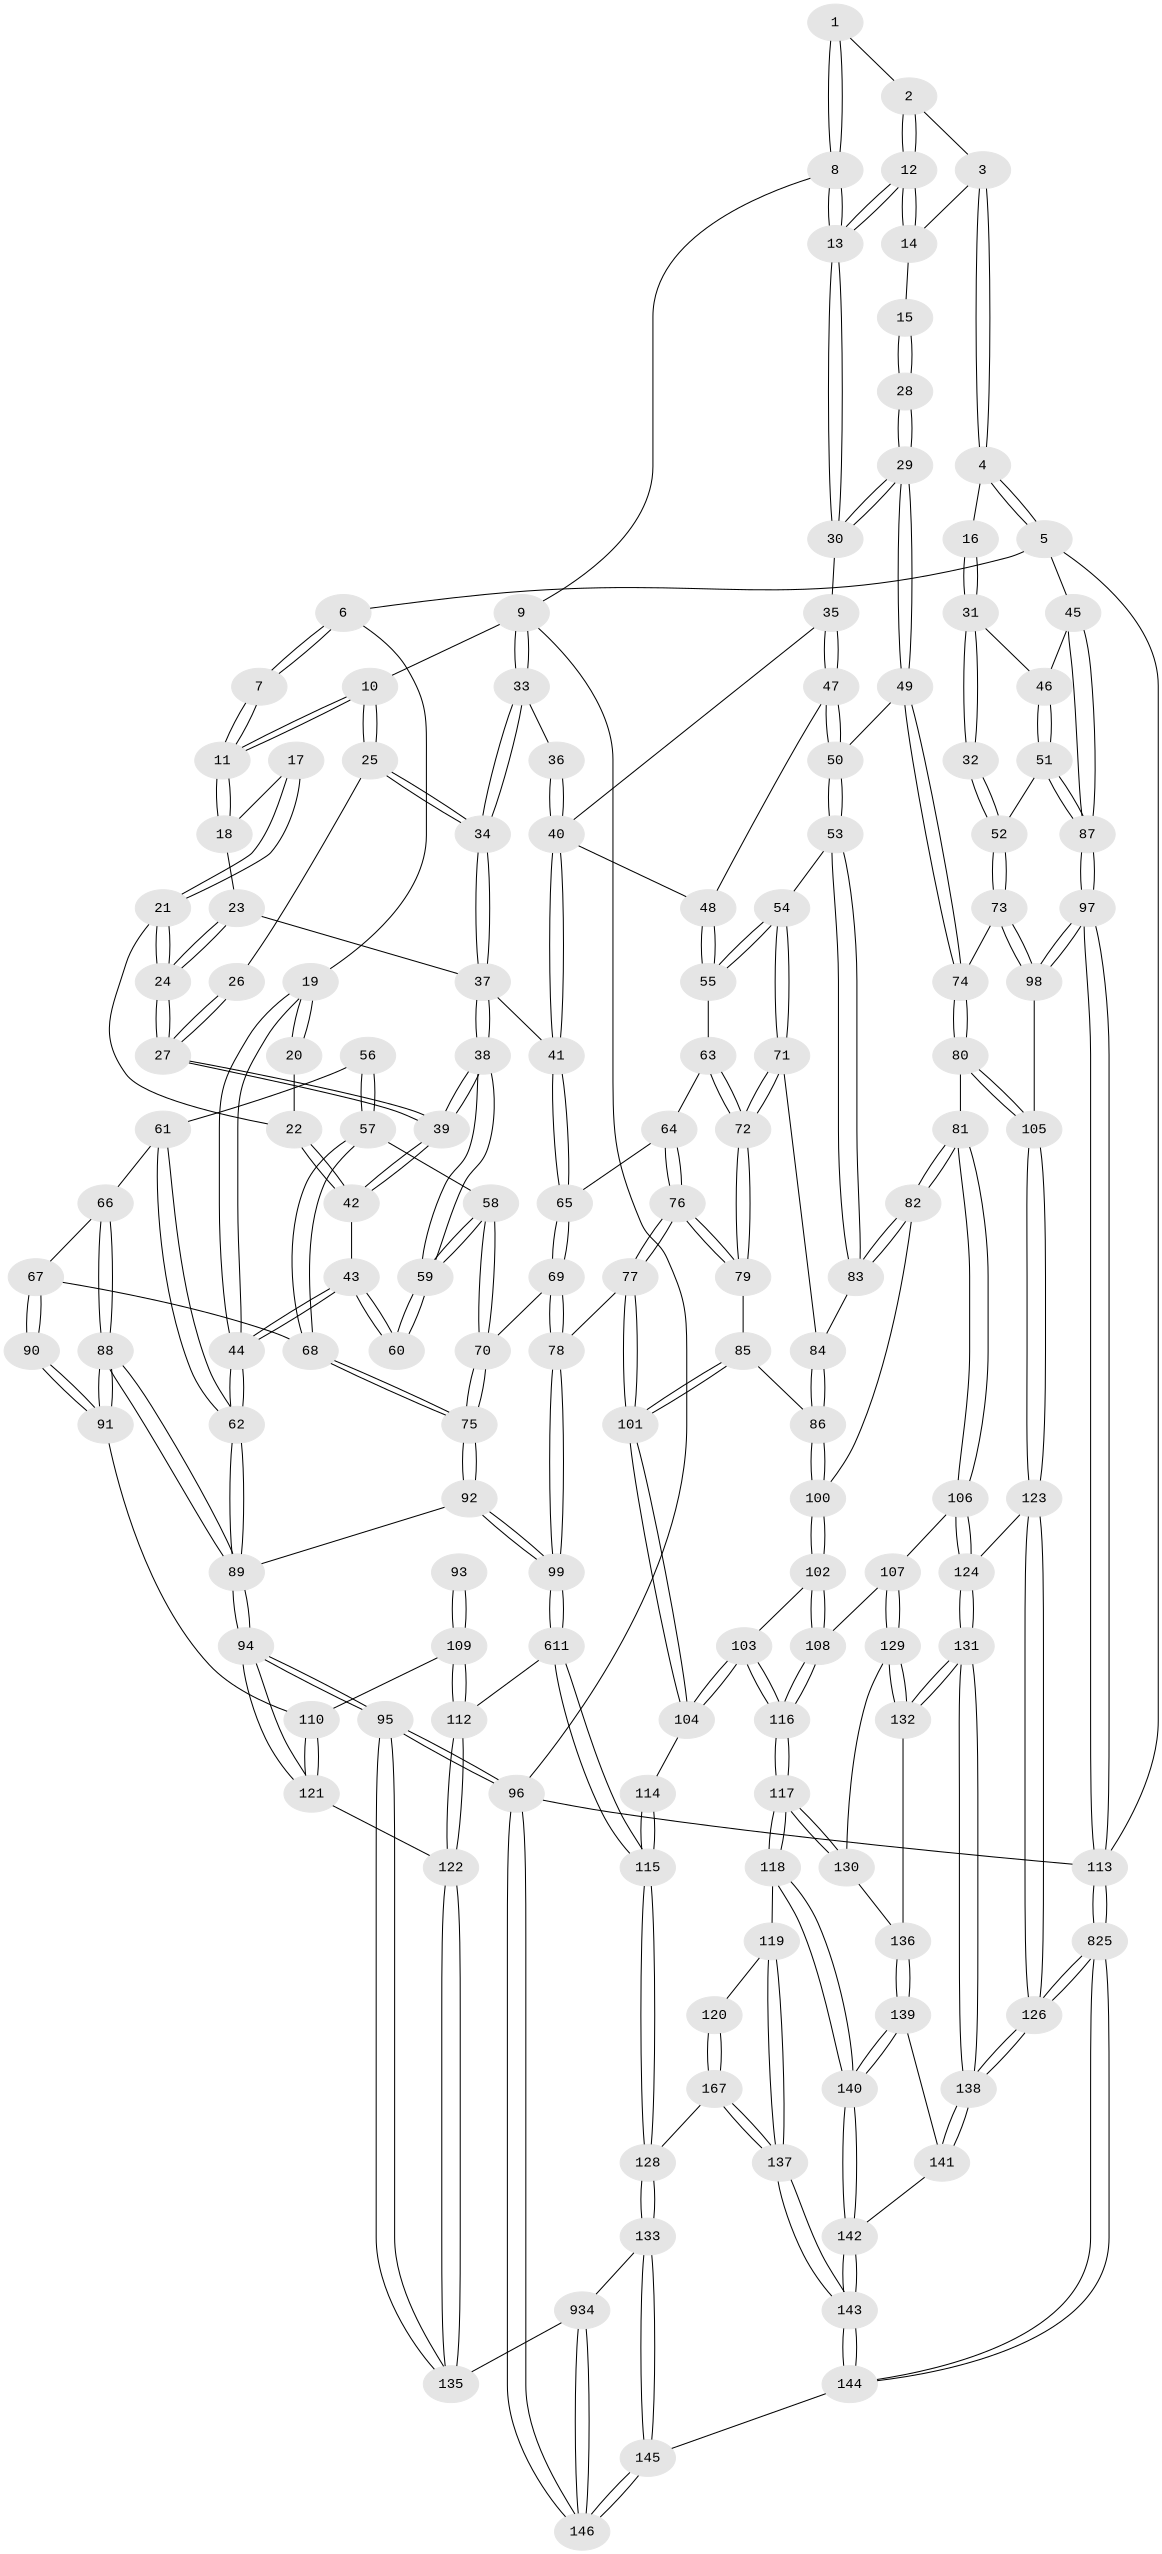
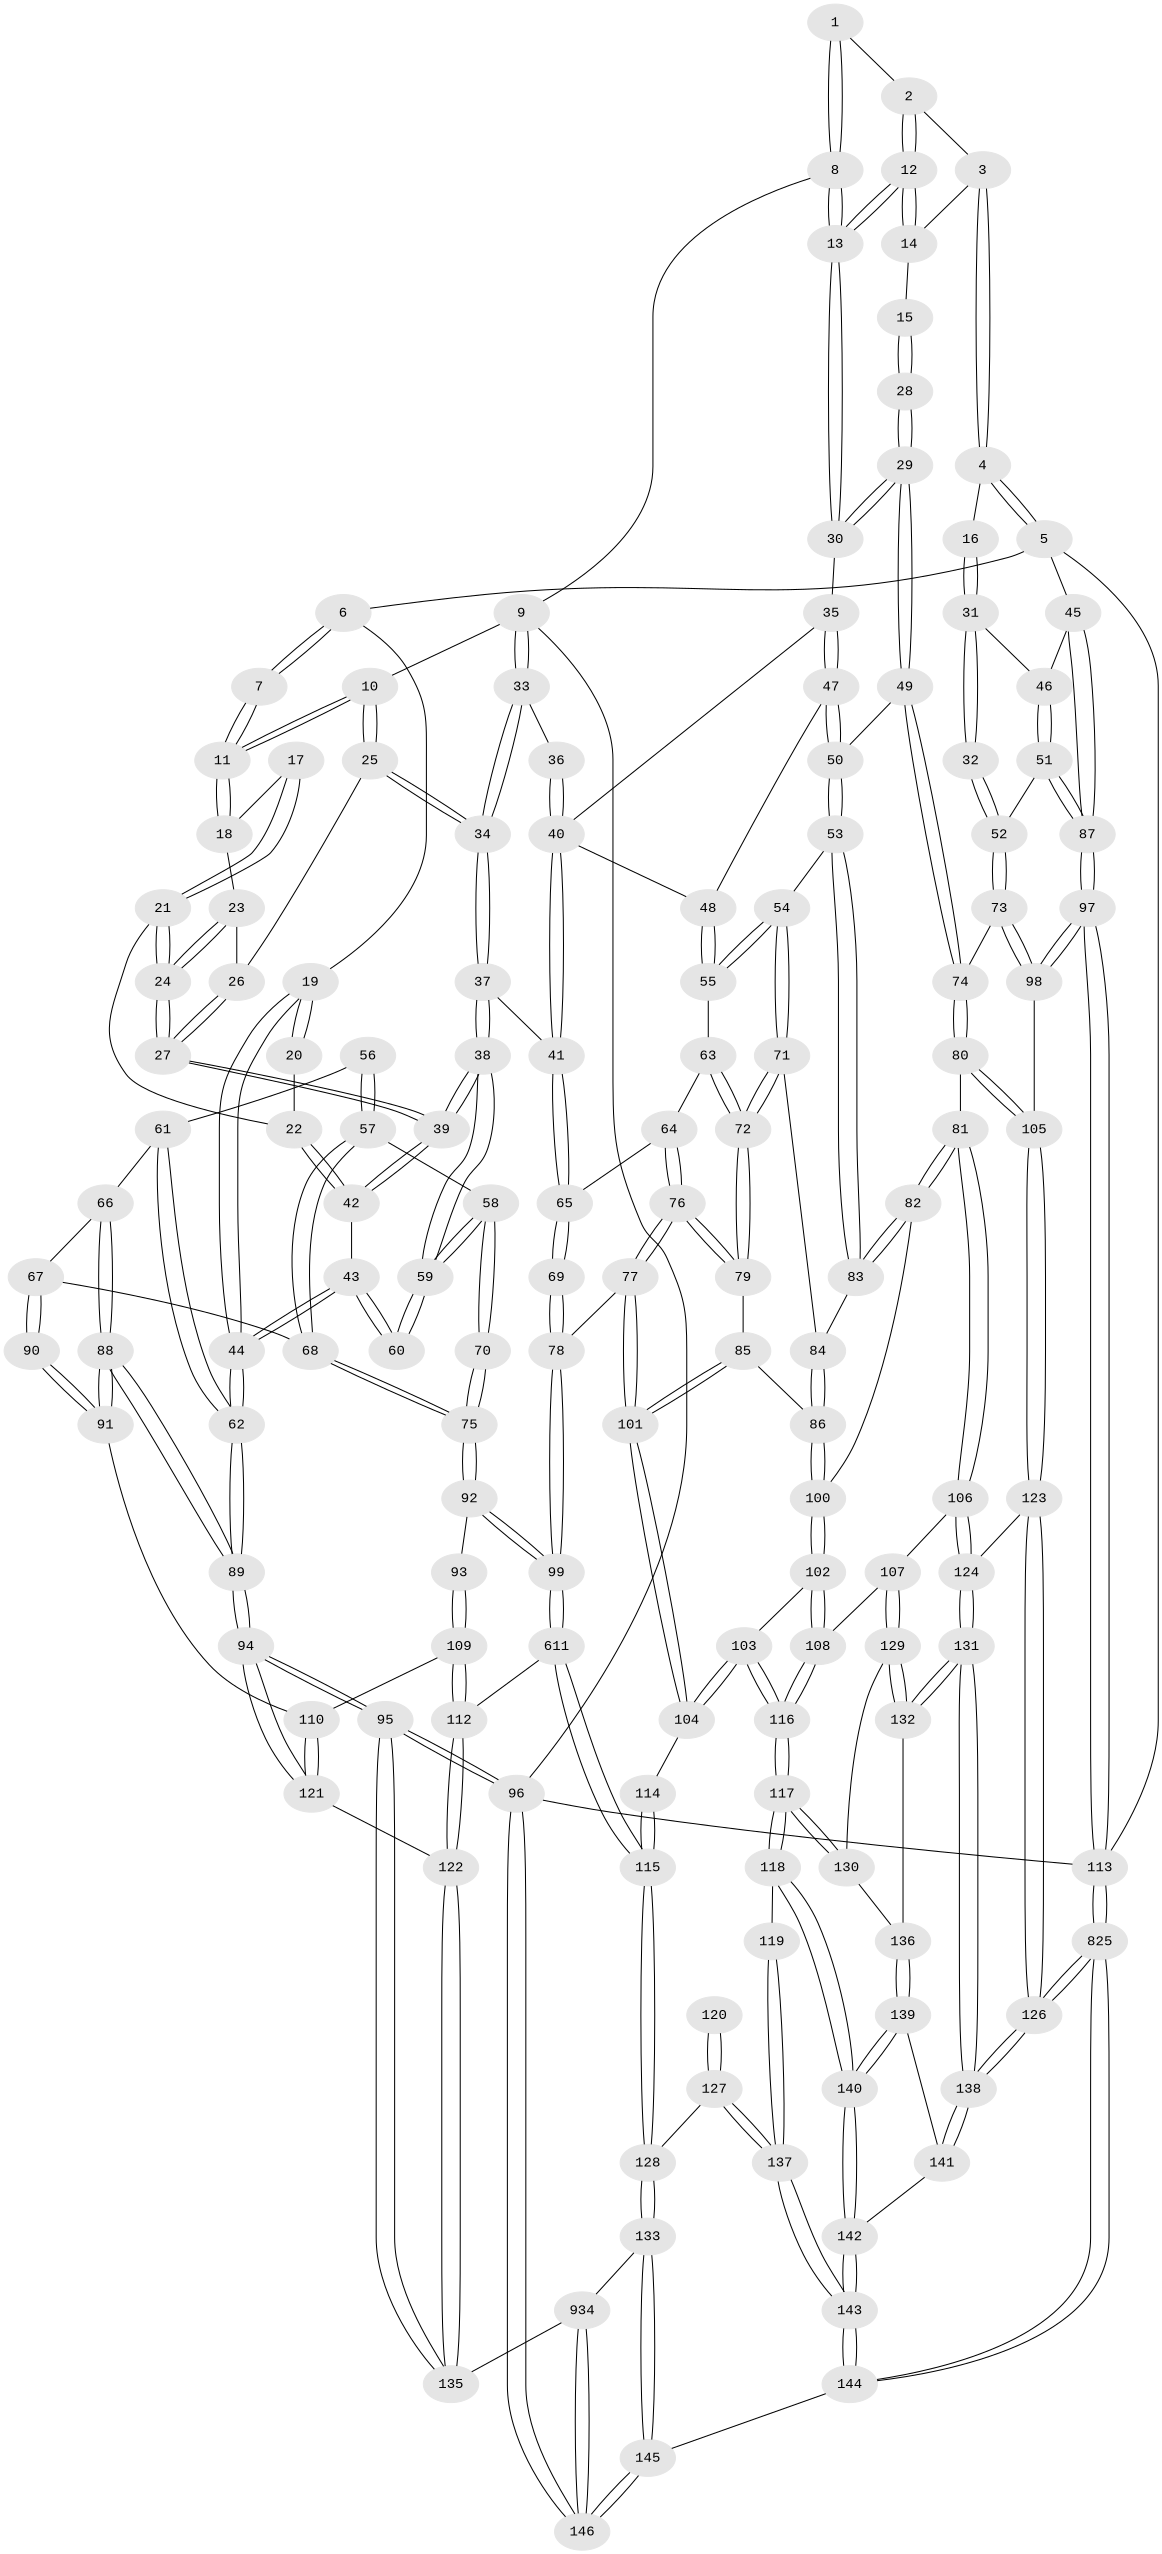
(350, 942) -> (237, 945)
(520, 1314) -> none
(353, 1535) -> (464, 1535)
(743, 1978) -> none
(714, 2089) -> (714, 2089)
